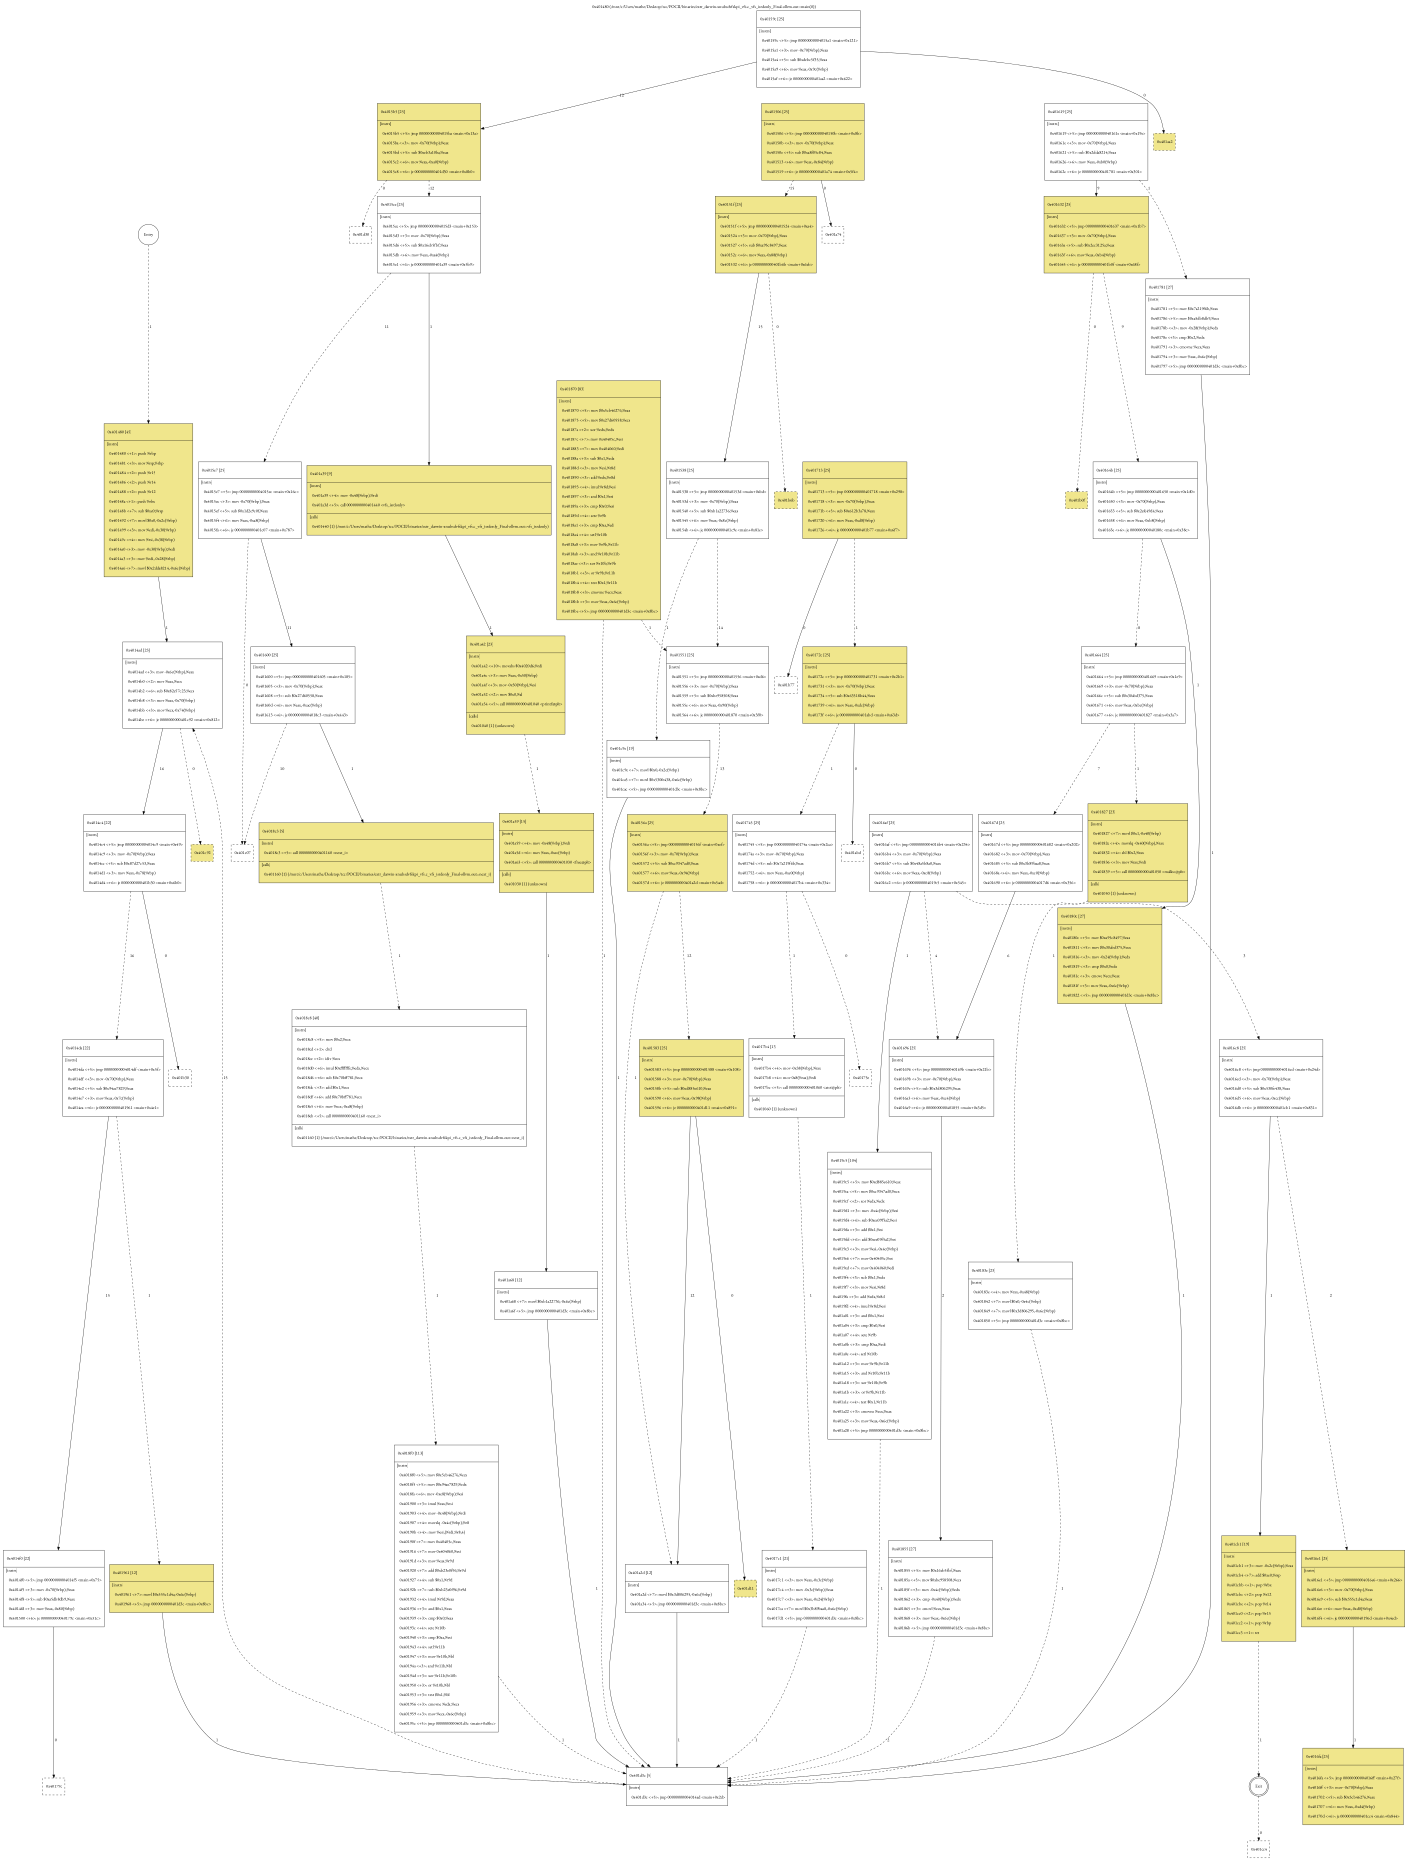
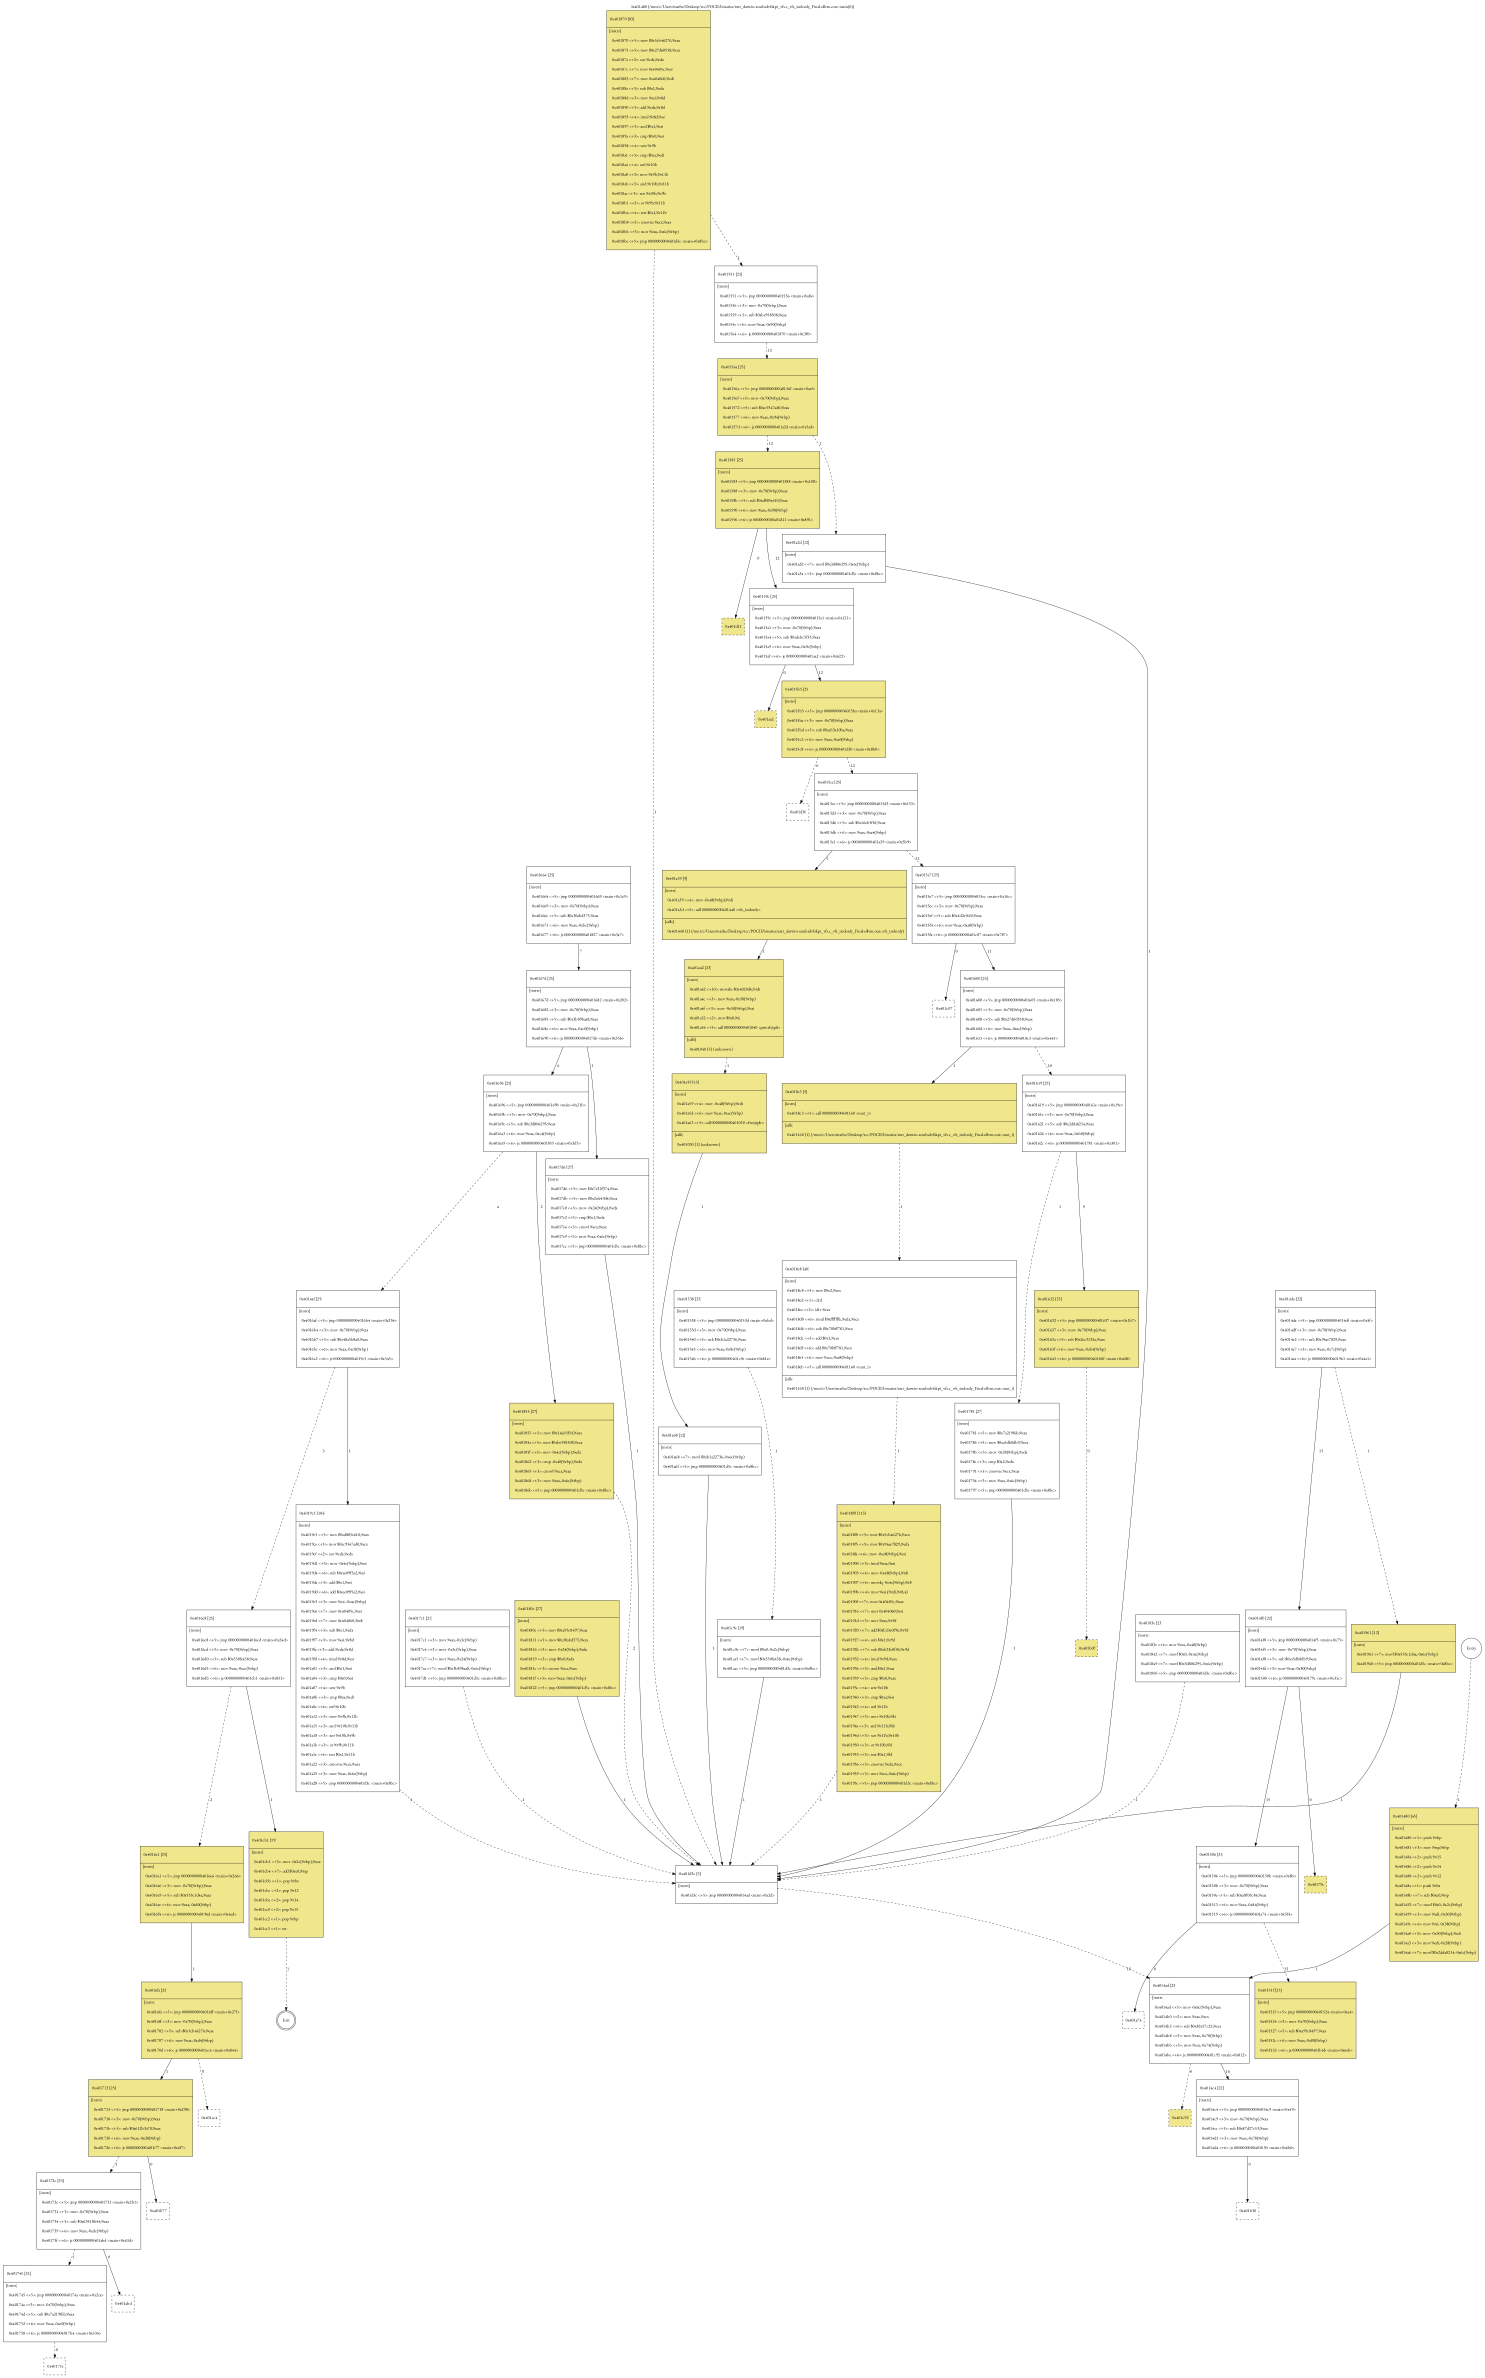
(813, 142) -> (1248, 1885)
(742, 366) -> none
(786, 500) -> none
(1145, 500) -> none
(718, 591) -> none
(855, 685) -> (89, 2211)
(244, 690) -> (951, 970)
(1083, 768) -> (579, 955)
(264, 782) -> (1042, 1060)
(1138, 853) -> none
(124, 964) -> none
(931, 964) -> (443, 1220)
(797, 1078) -> none
none -> (597, 1207)
(684, 1339) -> (769, 557)
(446, 1589) -> (889, 1648)
(941, 1589) -> (562, 1451)
none -> (1272, 1765)
(54, 1786) -> (1316, 1885)
(1259, 1817) -> (203, 2083)
none -> (167, 2068)
